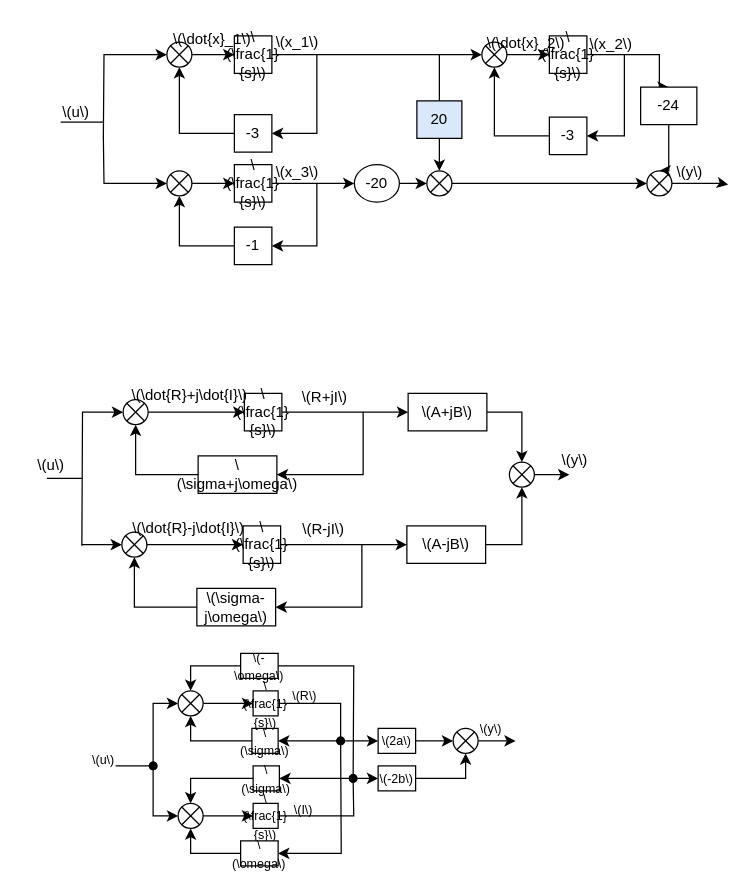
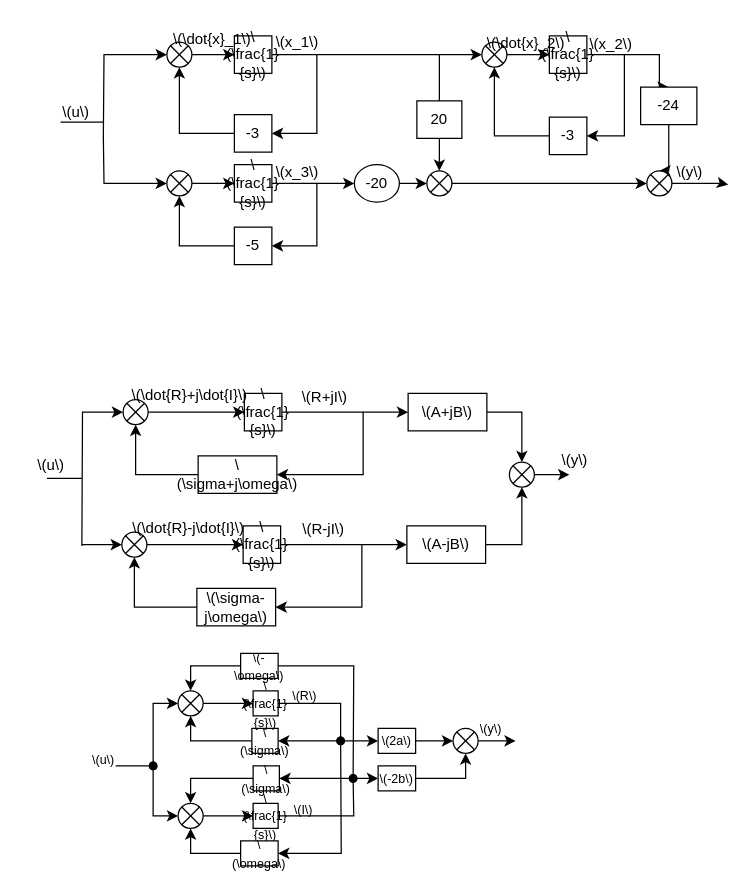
(439, 119) -> (439, 119)
(253, 246) -> (253, 246)
